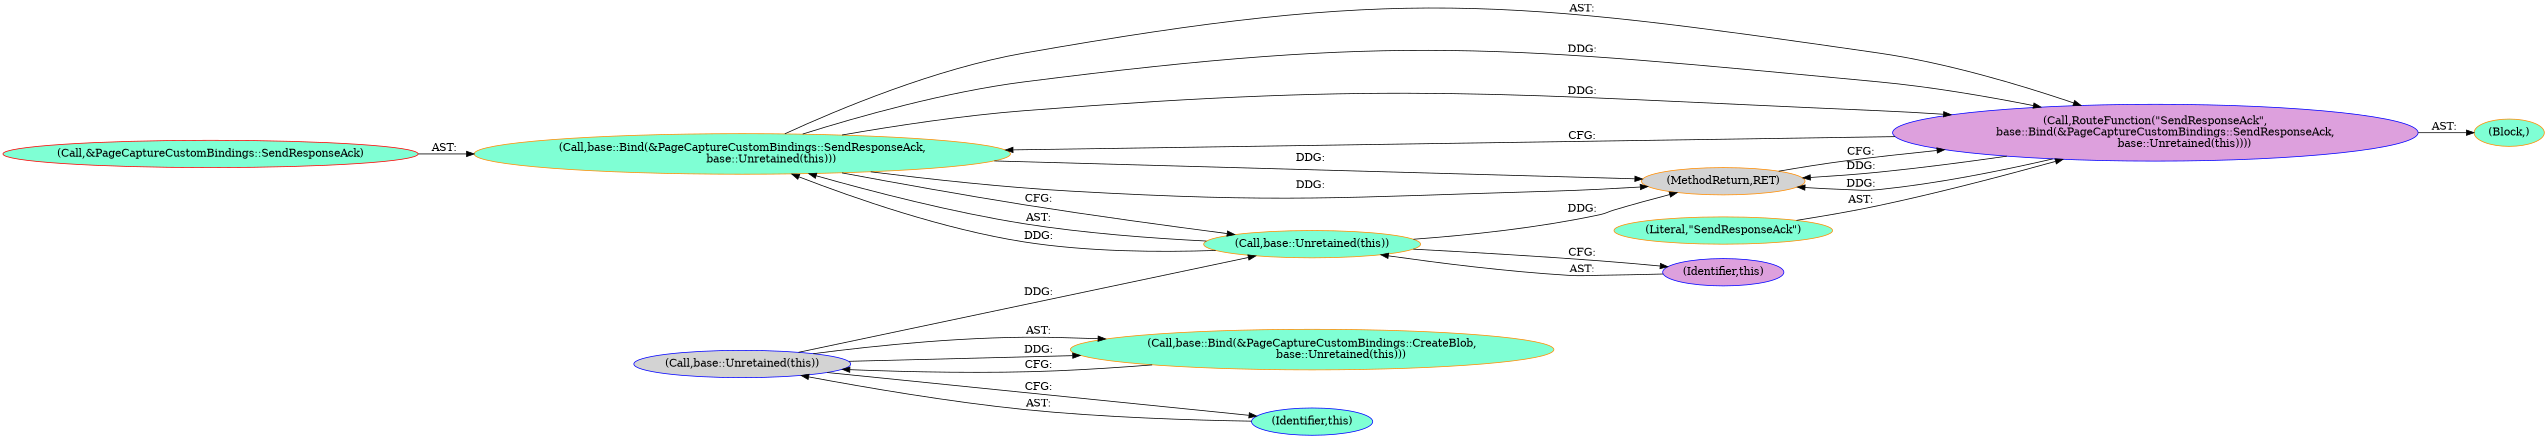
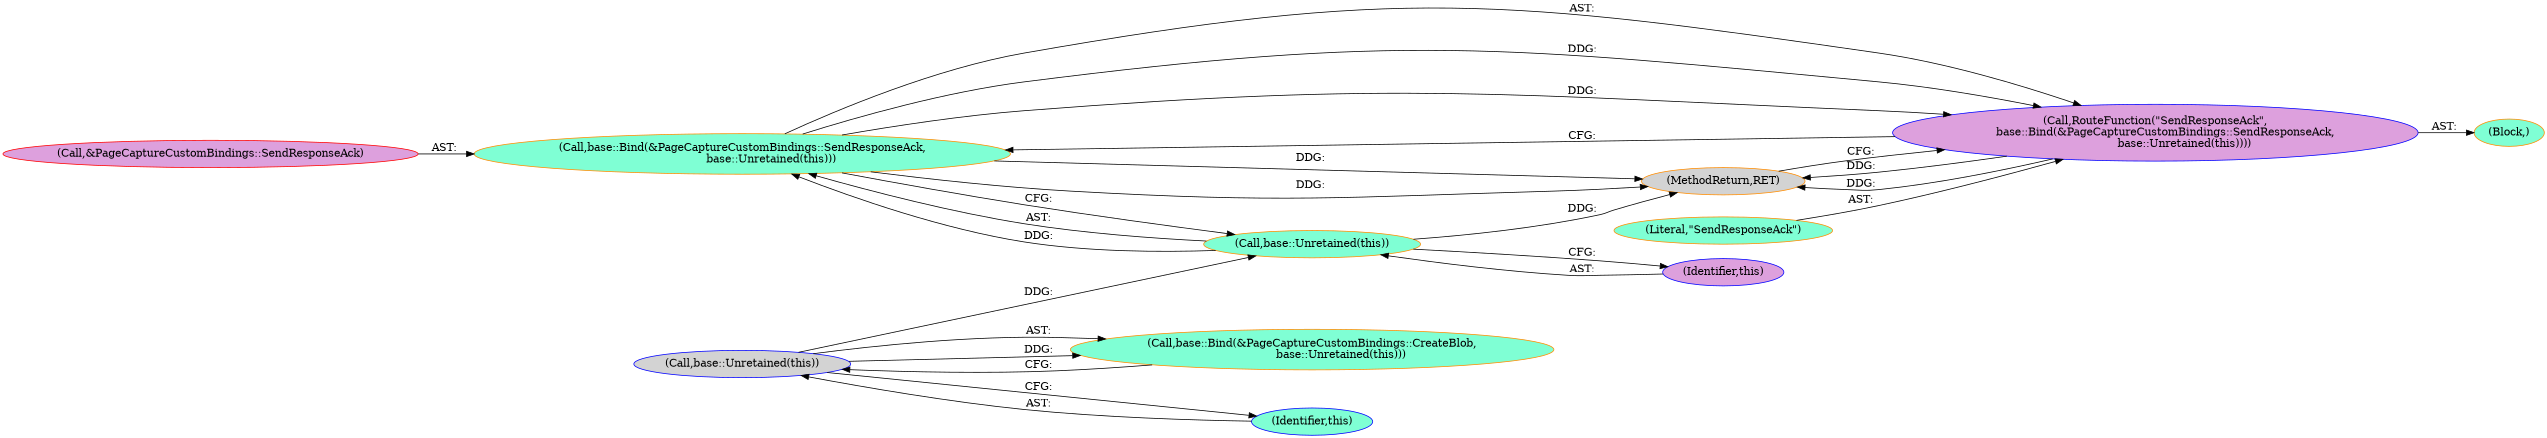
(211, 154) -> (211, 154)
